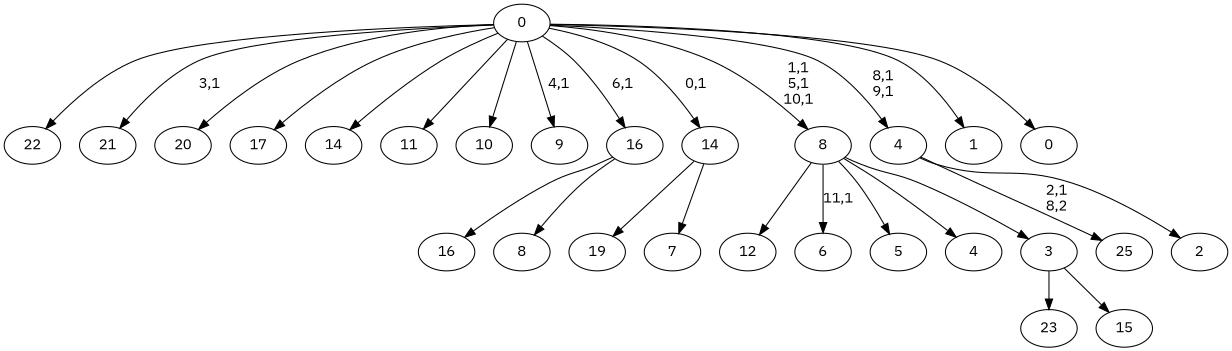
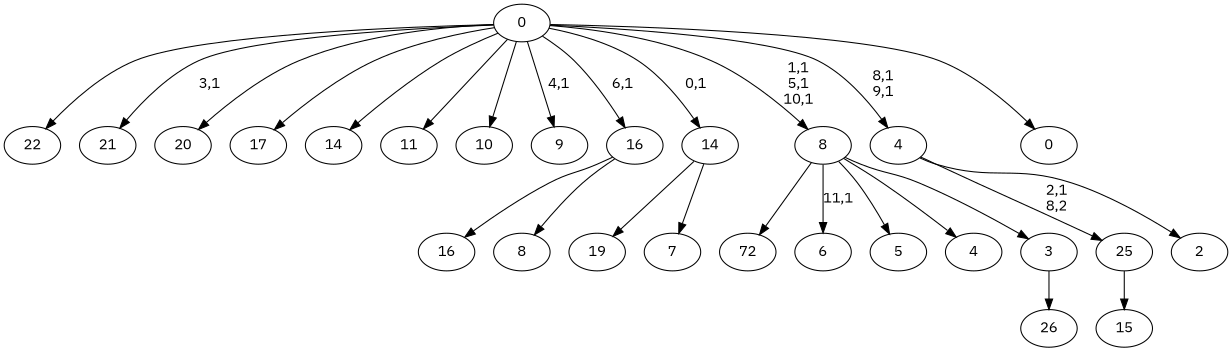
(974, 145) -> none
(748, 252) -> (748, 252)
(1083, 287) -> (1124, 285)
(1049, 328) -> (1049, 328)
